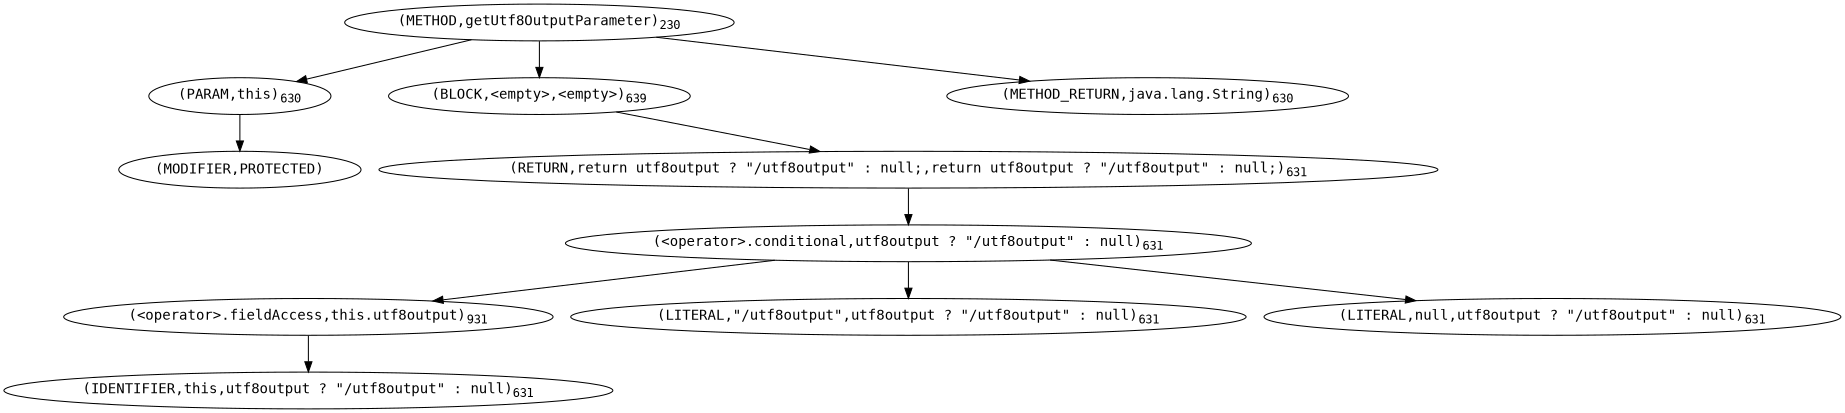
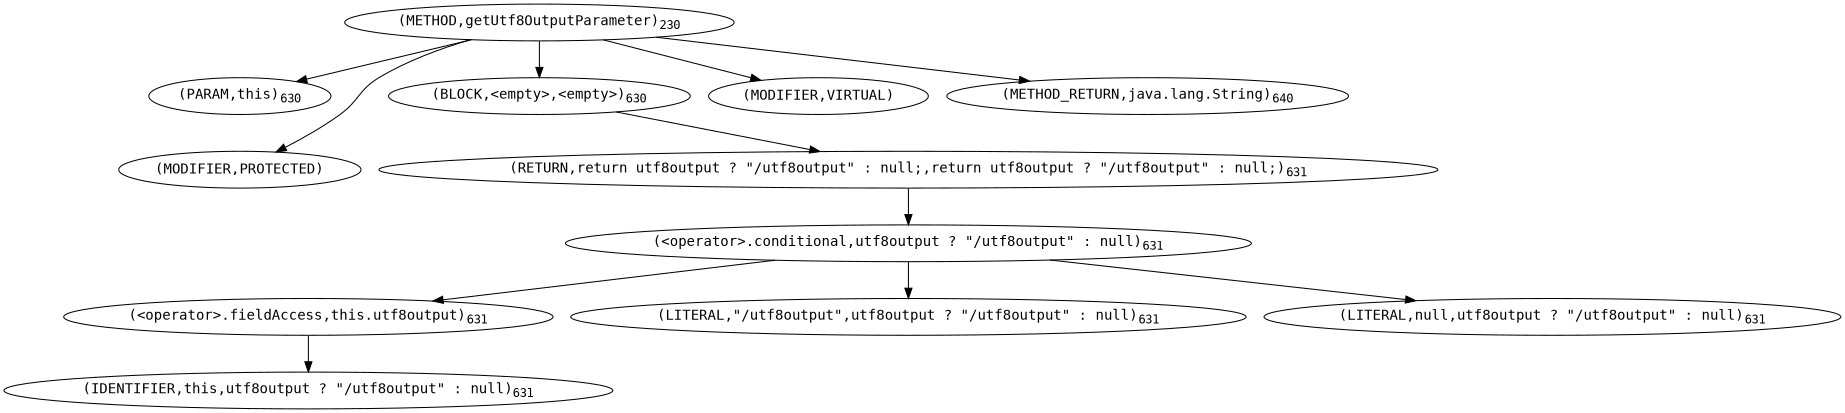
(637, 95) -> (637, 95)
(1283, 95) -> (1283, 95)
none -> (818, 96)
(240, 128) -> (371, 83)
(478, 315) -> (478, 315)
